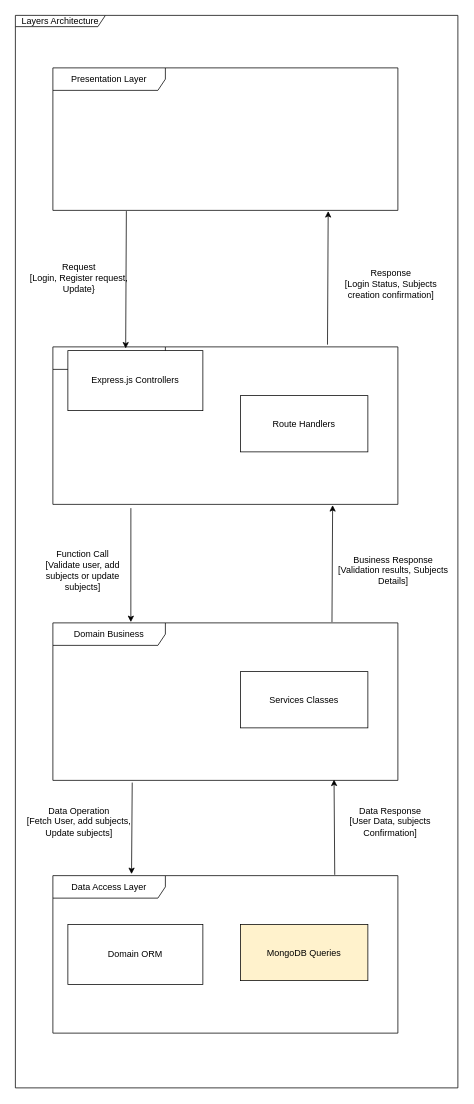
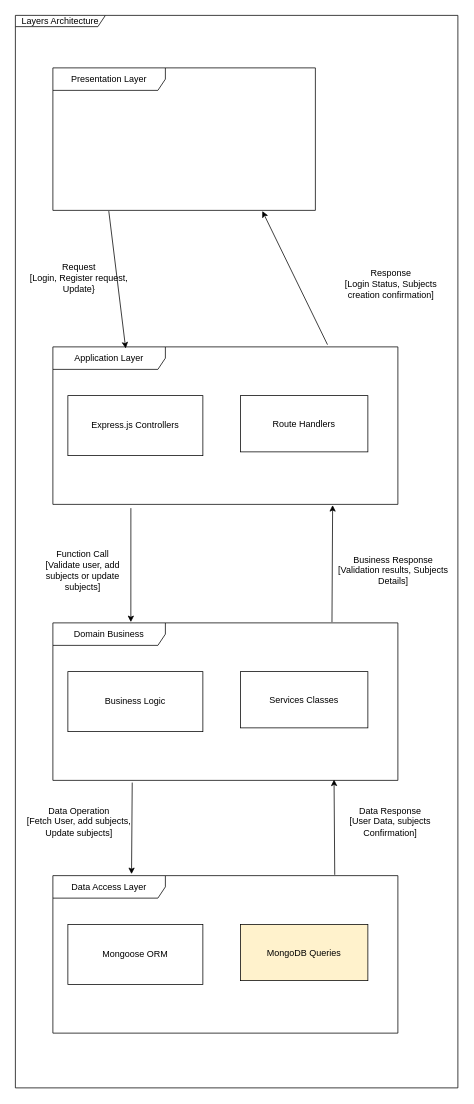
(225, 139) -> (184, 139)
(135, 381) -> (135, 426)
none -> (135, 702)
(135, 954) -> (135, 954)
